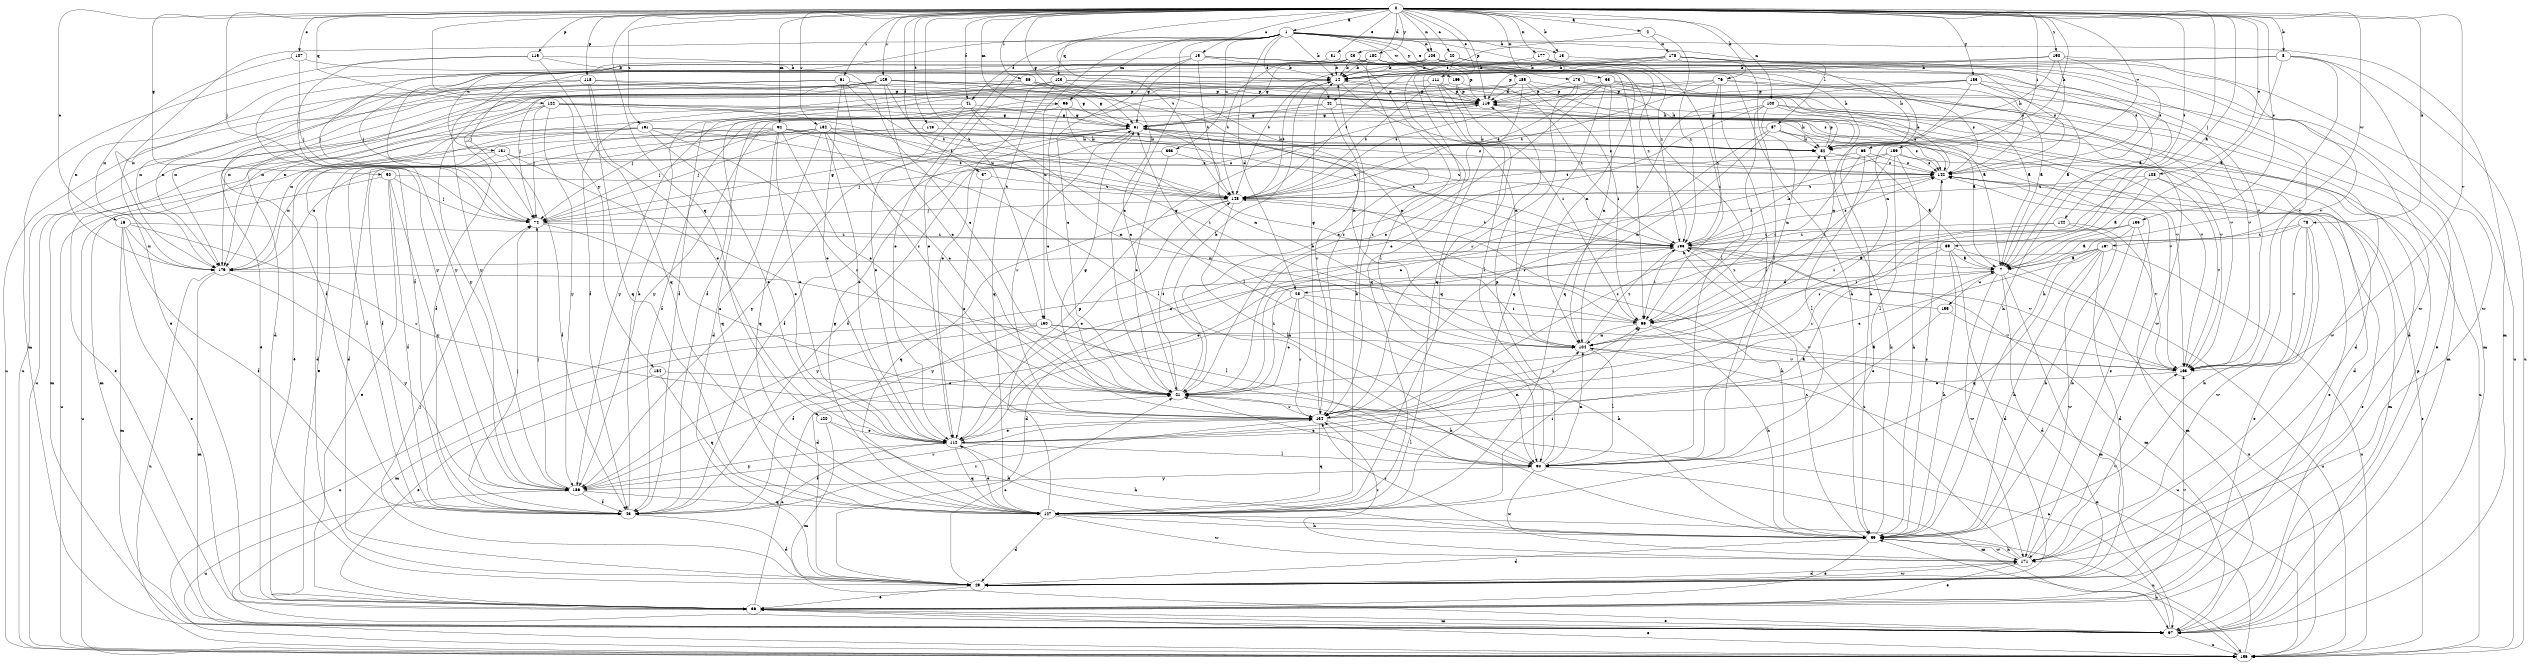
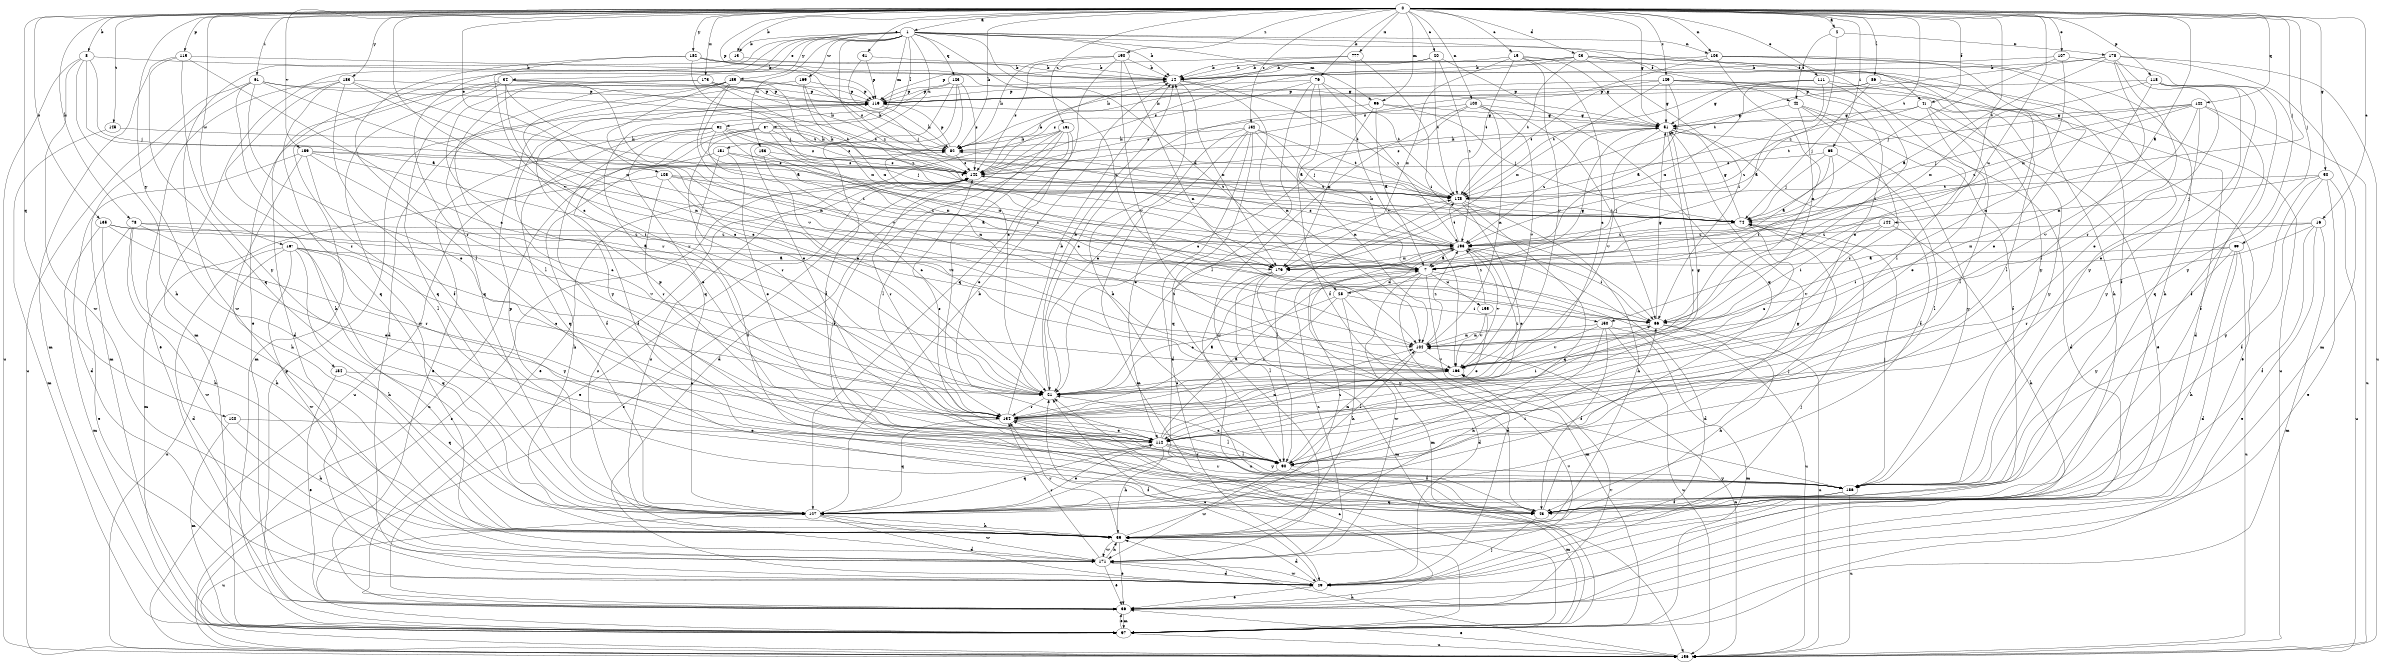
(1037, 11) -> (846, 120)
(1541, 56) -> (1355, 56)
(1608, 80) -> (505, 80)
(1508, 92) -> (852, 92)
(463, 130) -> (2172, 275)
(1170, 151) -> (763, 151)
(984, 175) -> none
none -> (1060, 222)
none -> (641, 229)
(1279, 236) -> none
none -> (655, 334)
(1005, 490) -> (1148, 490)
(786, 550) -> (1492, 550)
none -> (201, 601)
